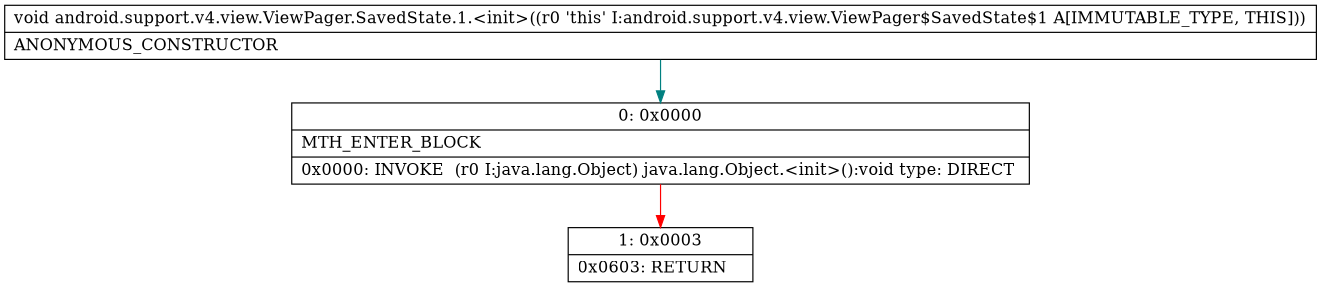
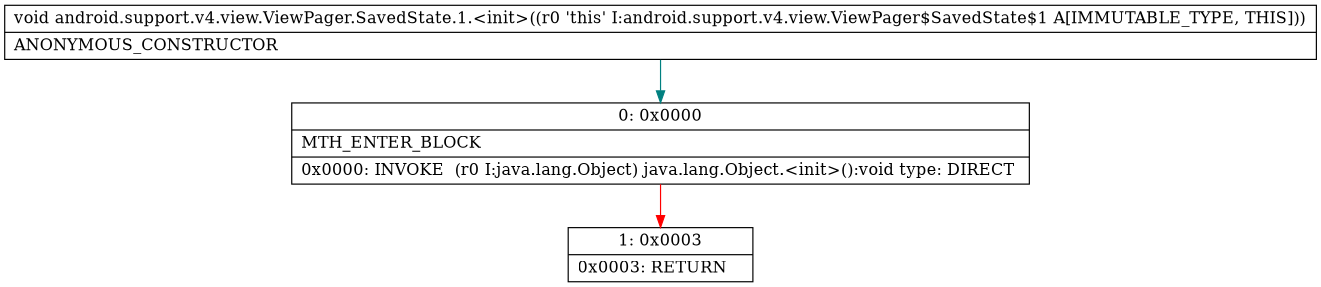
(661, 268) -> (661, 268)
